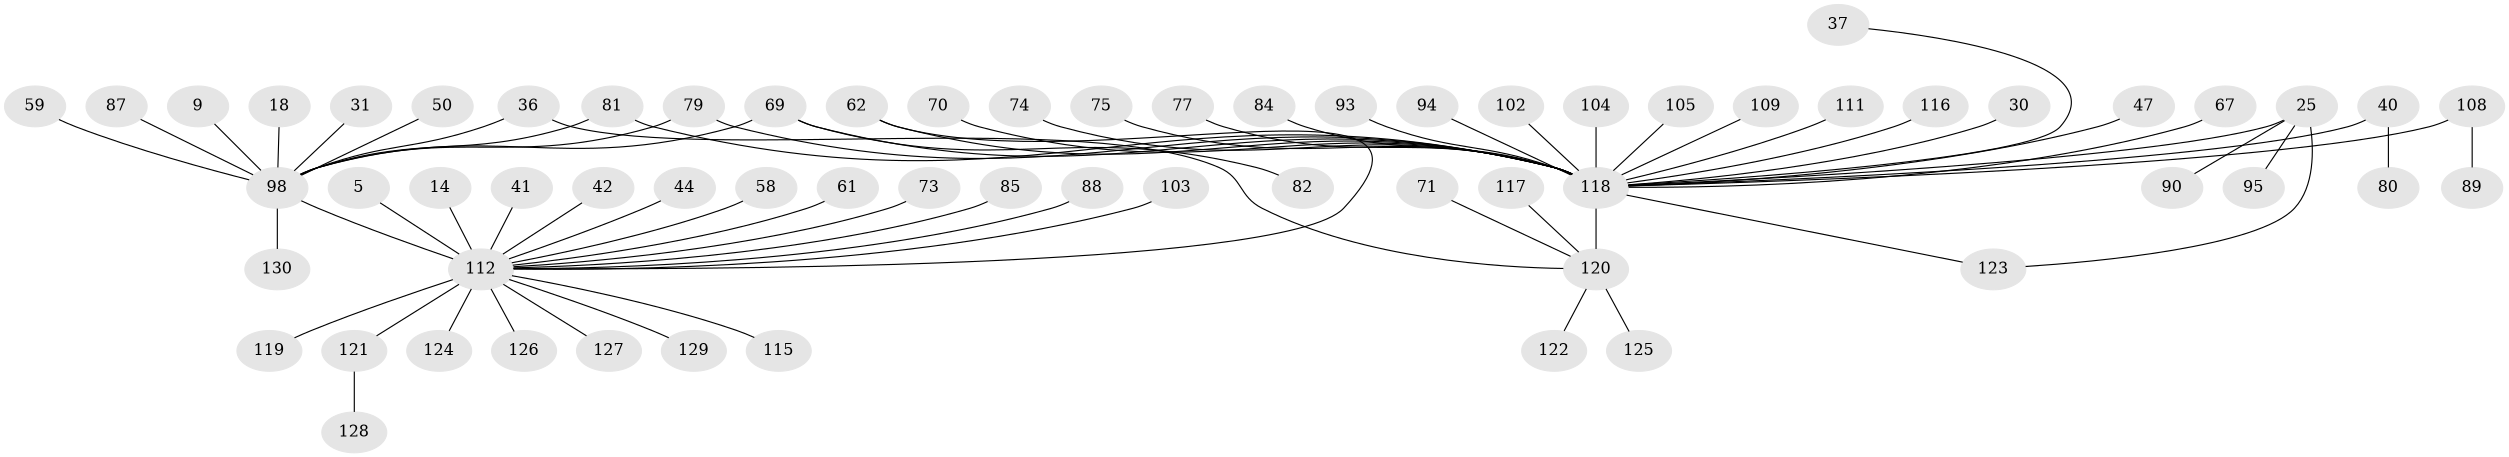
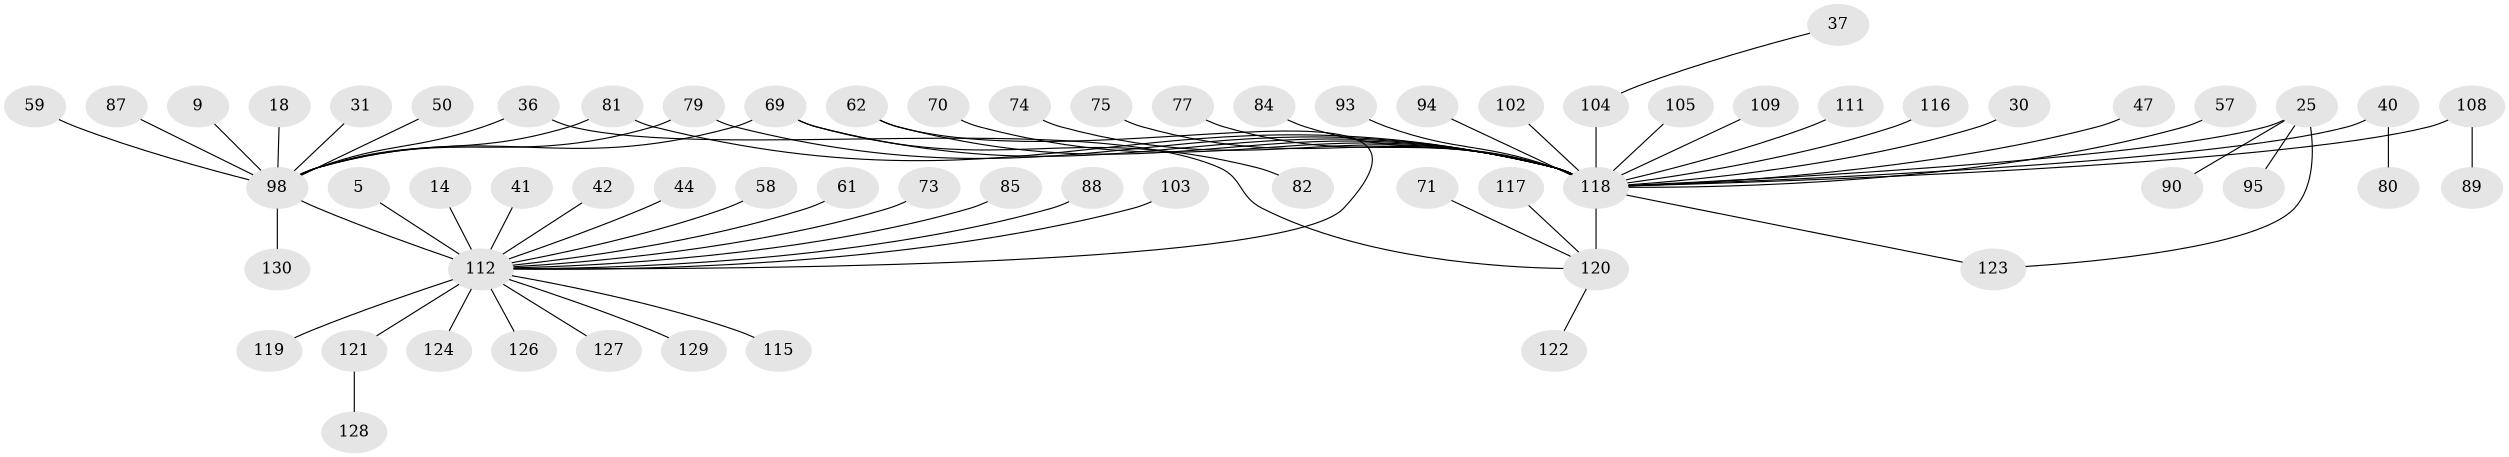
(2225, 106) -> (2225, 106)
(2054, 130) -> (1715, 60)
(1639, 351) -> none
